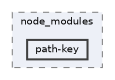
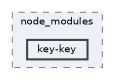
(57, 50) -> (57, 50)
